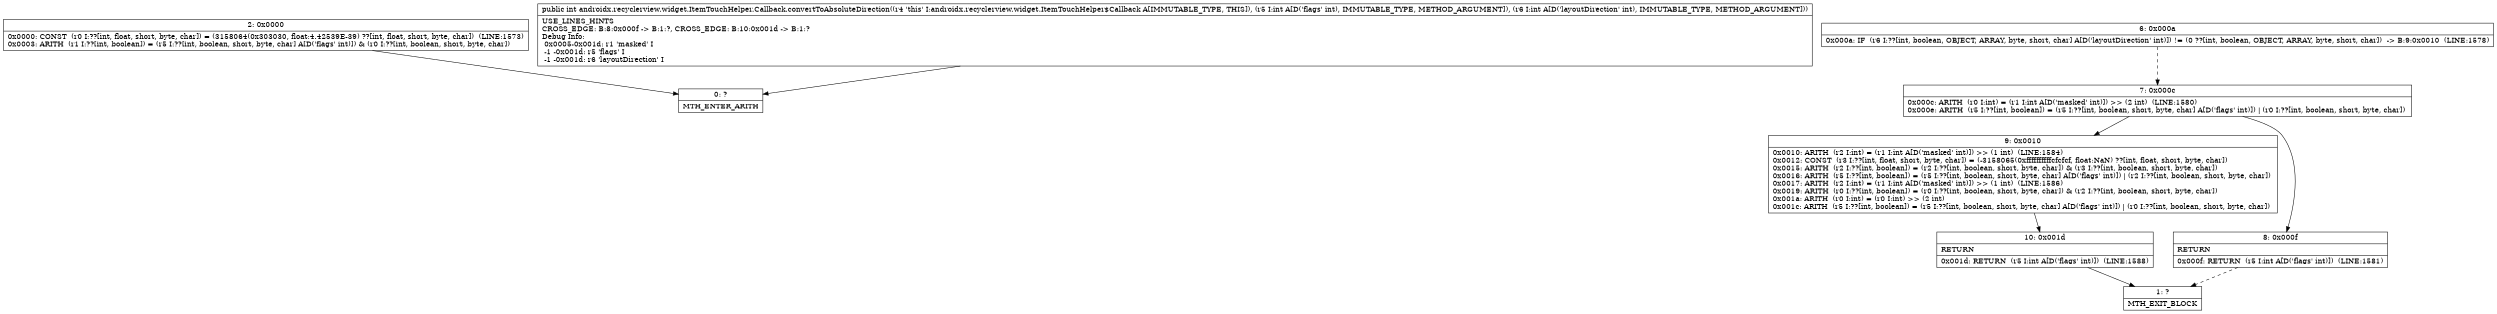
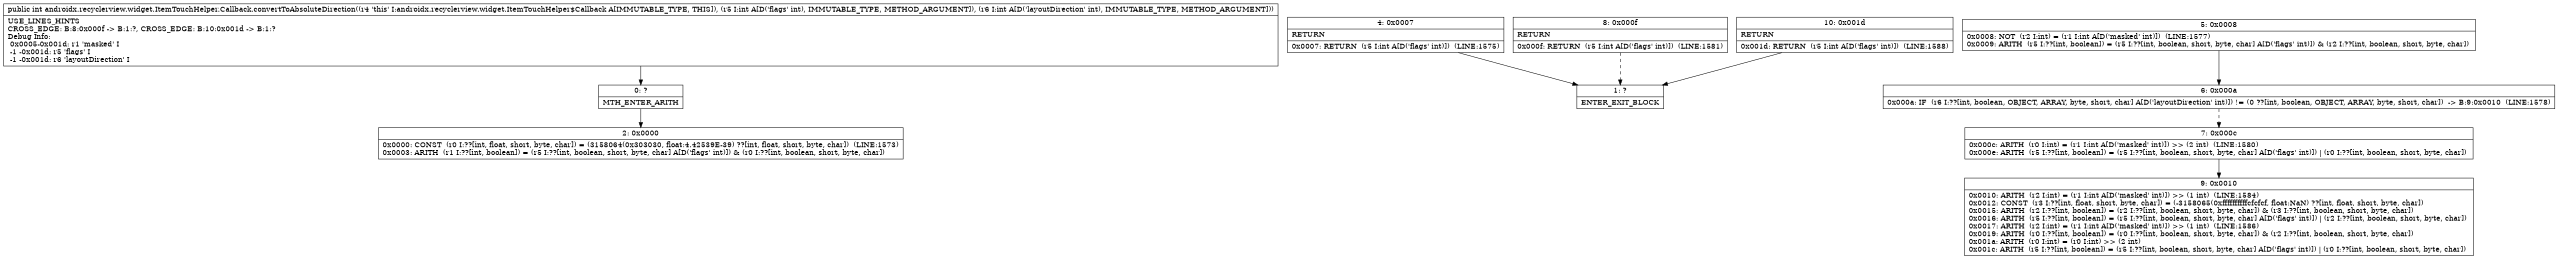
none -> (1396, 35)
none -> (2219, 35)
(523, 72) -> (641, 116)
(2293, 158) -> none
(2036, 220) -> none
(2163, 304) -> (1620, 103)
